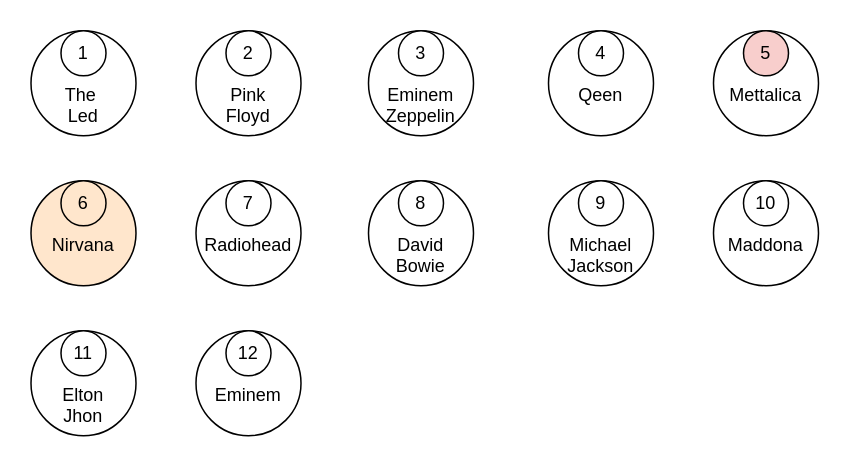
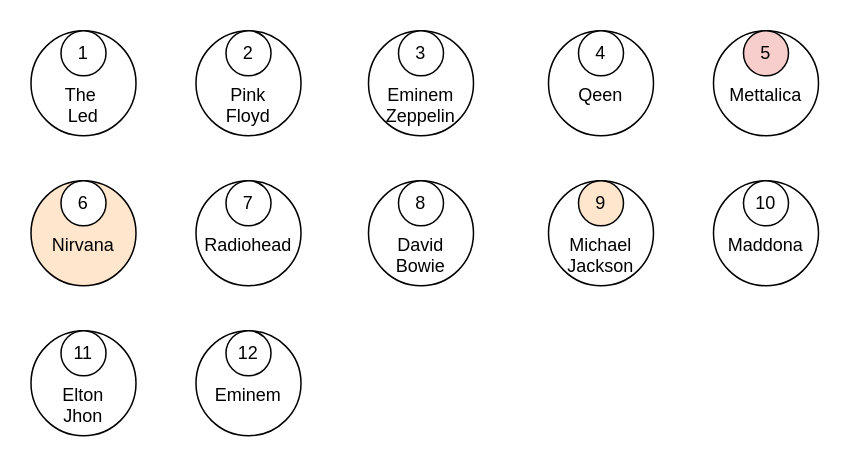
(83, 203) -> (83, 203)
(601, 203) -> (601, 203)
